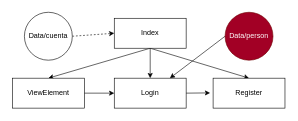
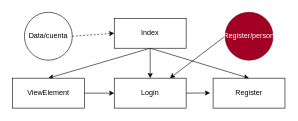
(249, 36) -> (249, 36)
